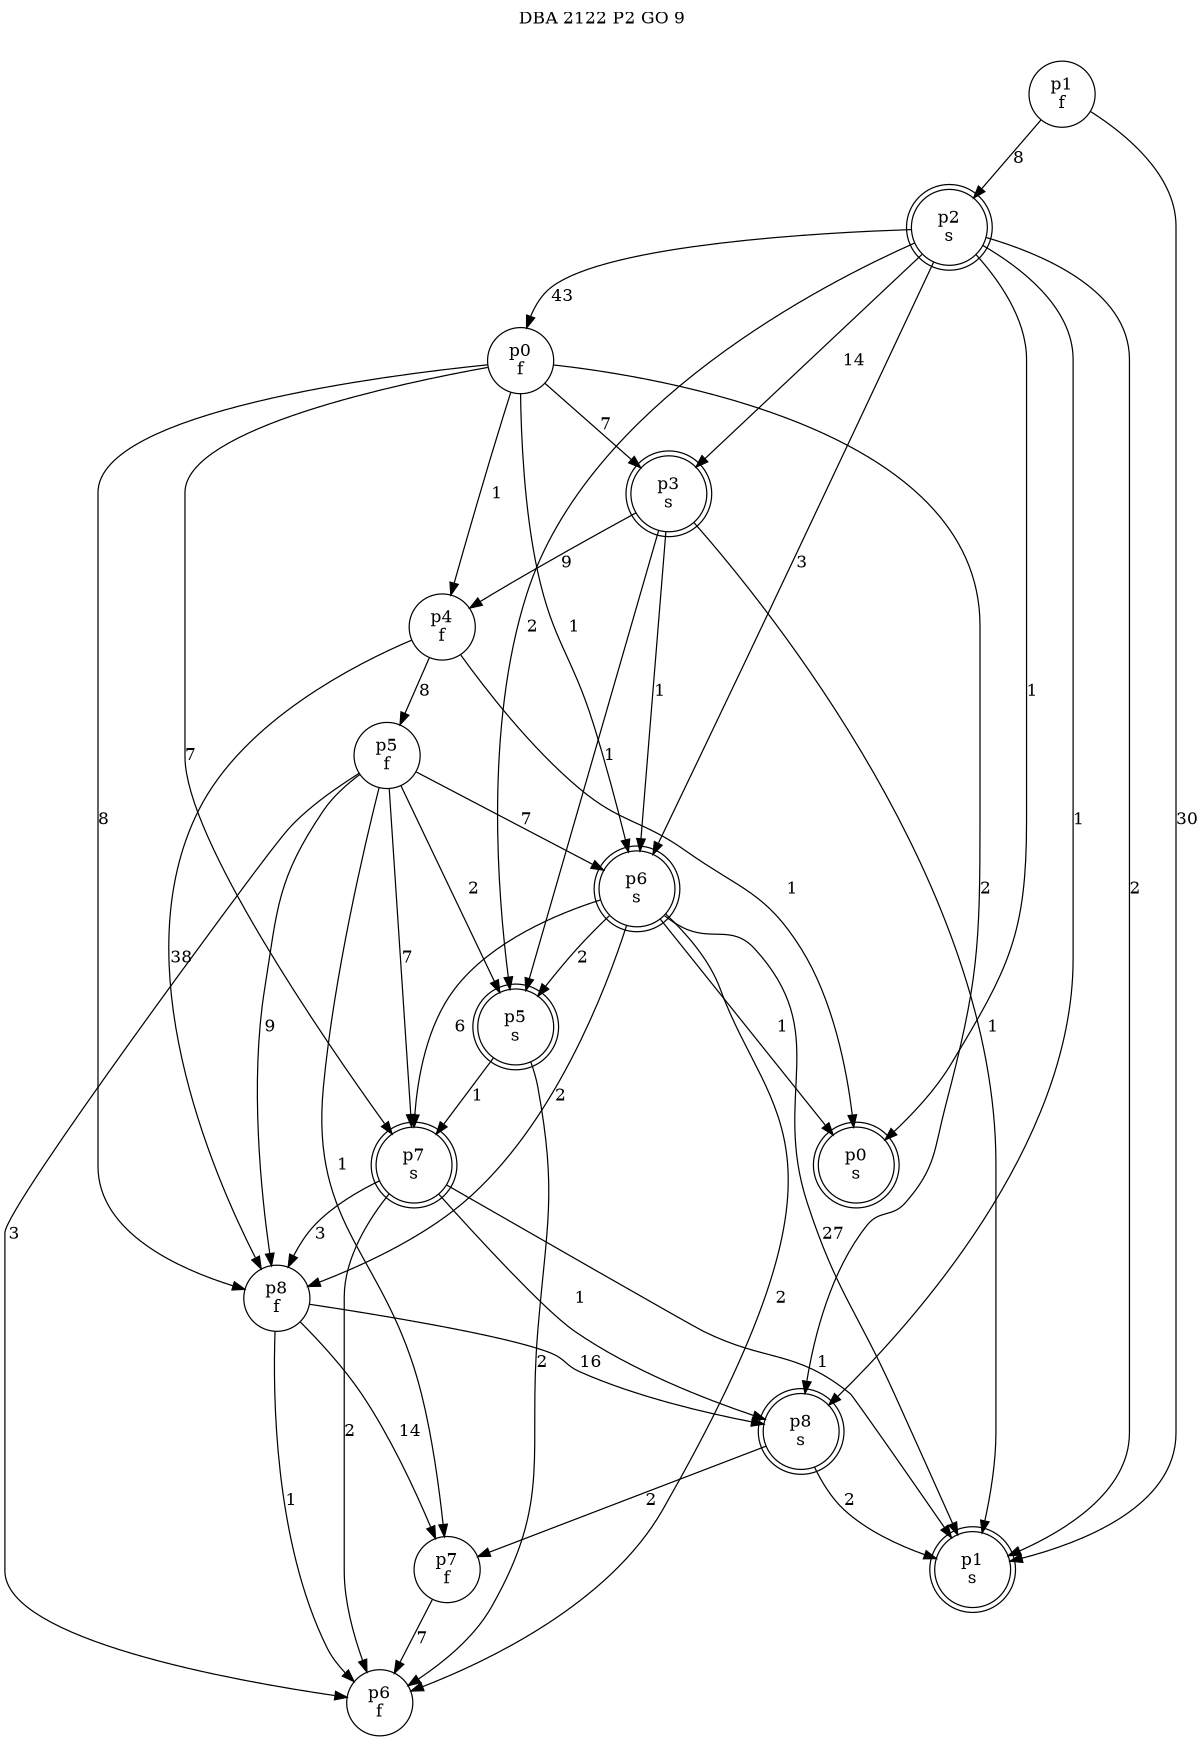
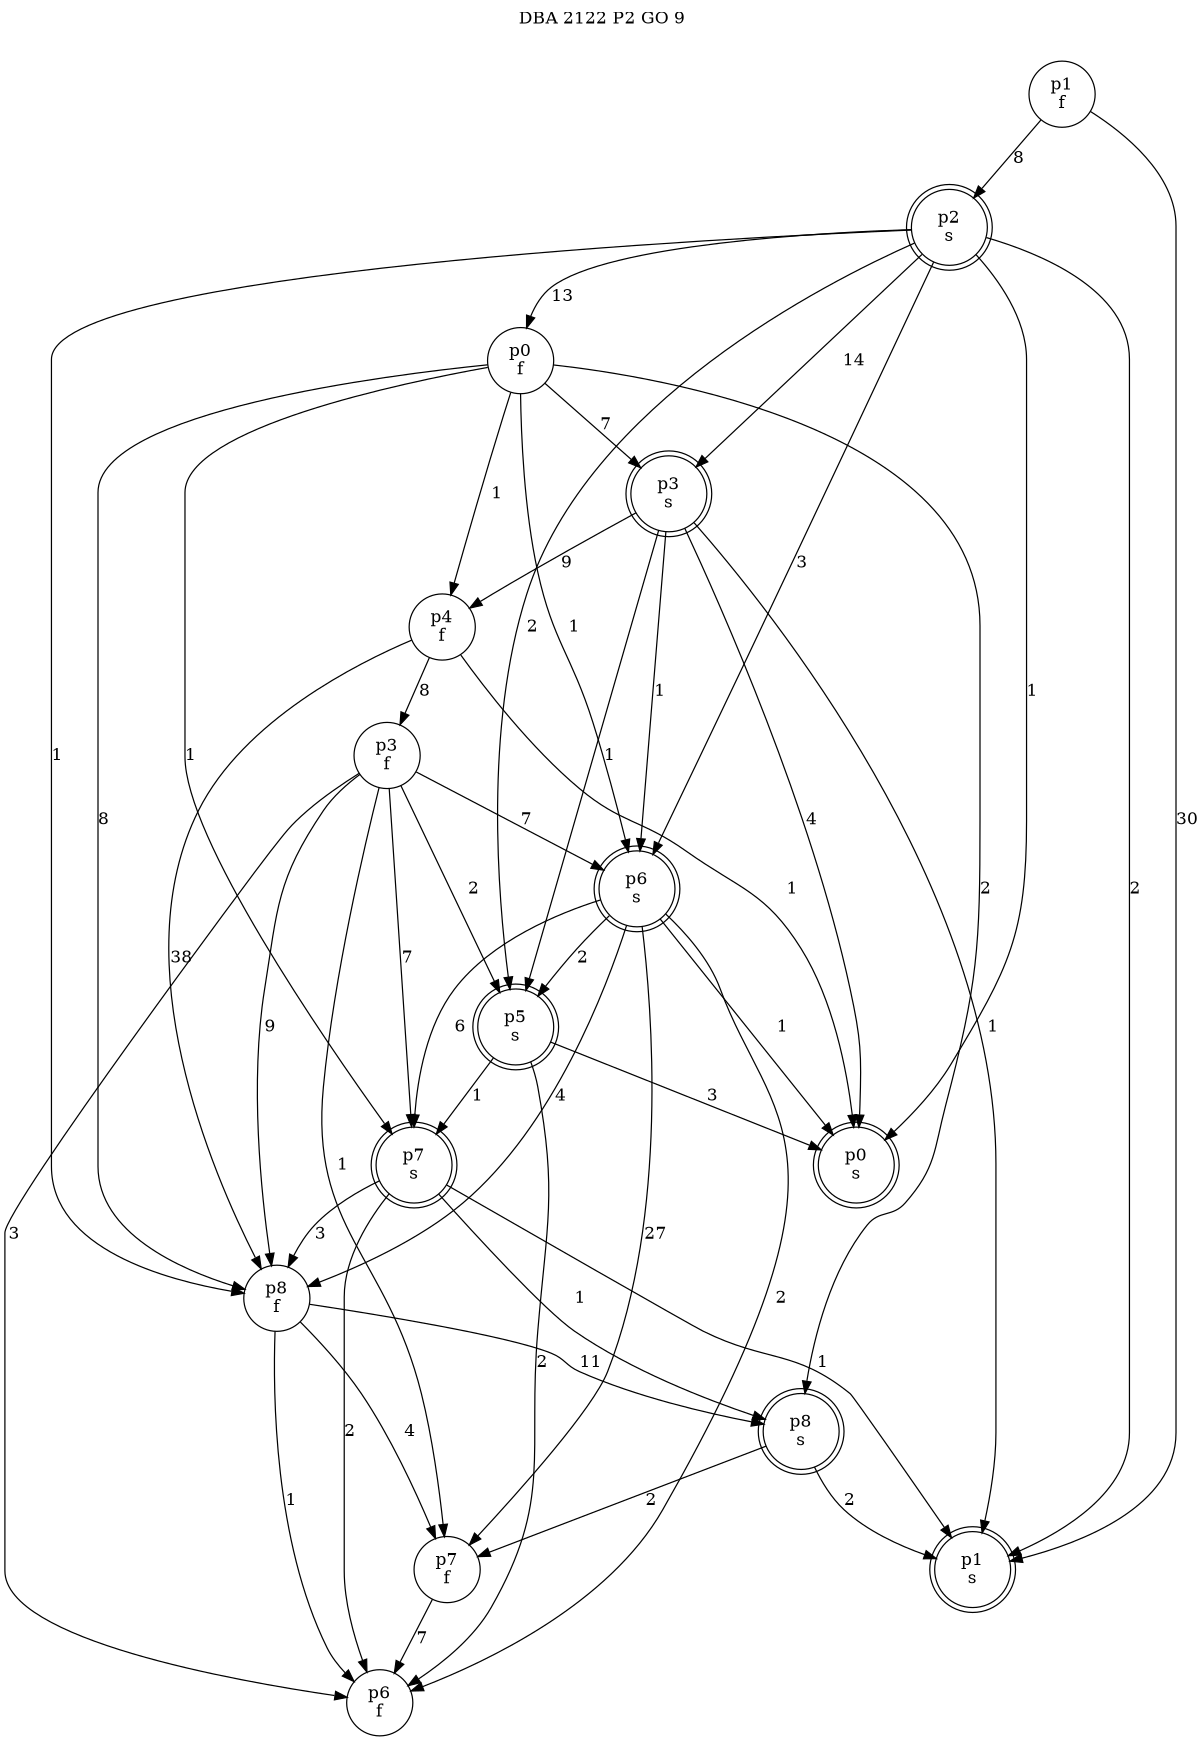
(563, 296) -> (563, 296)
(191, 755) -> (191, 755)
(387, 755) -> (387, 755)
none -> (800, 814)
(1073, 838) -> (51, 441)
none -> (680, 1094)
(561, 1096) -> (561, 1096)
(806, 1196) -> (639, 1255)
(591, 1362) -> (591, 1362)
(410, 1431) -> (410, 1431)
